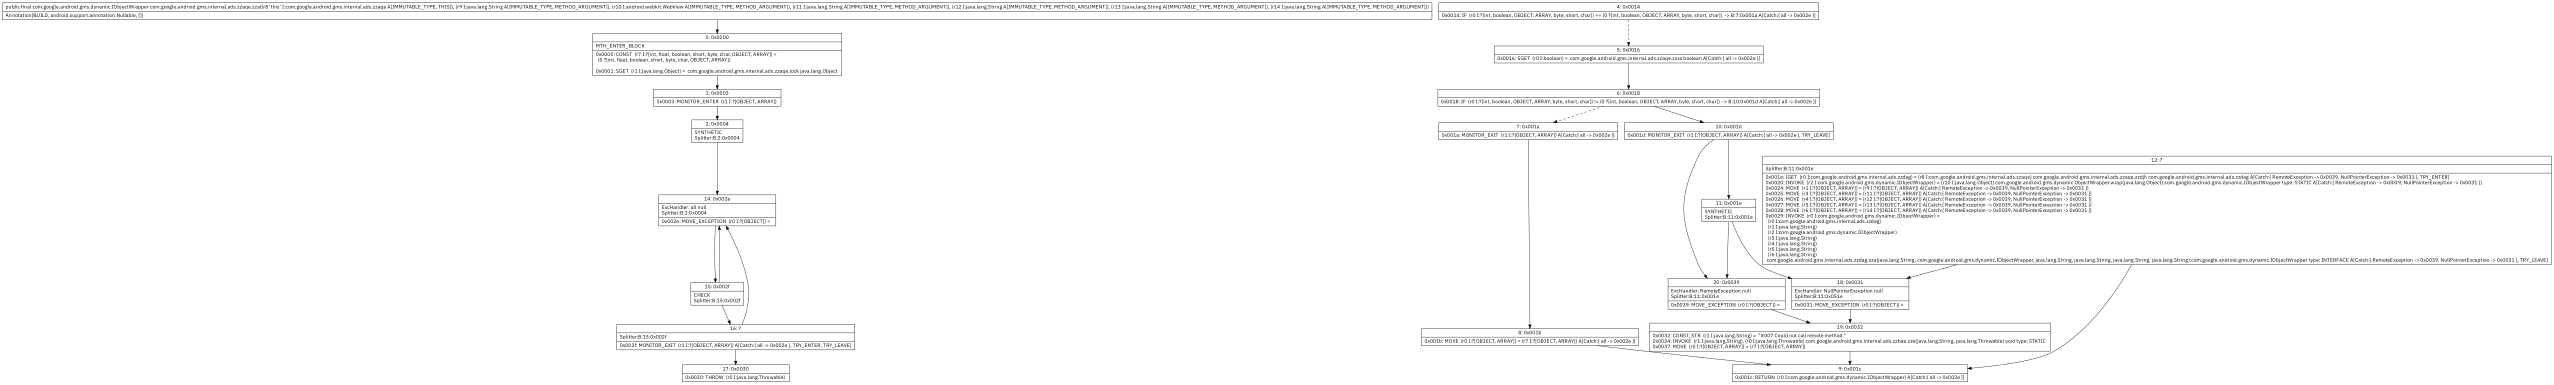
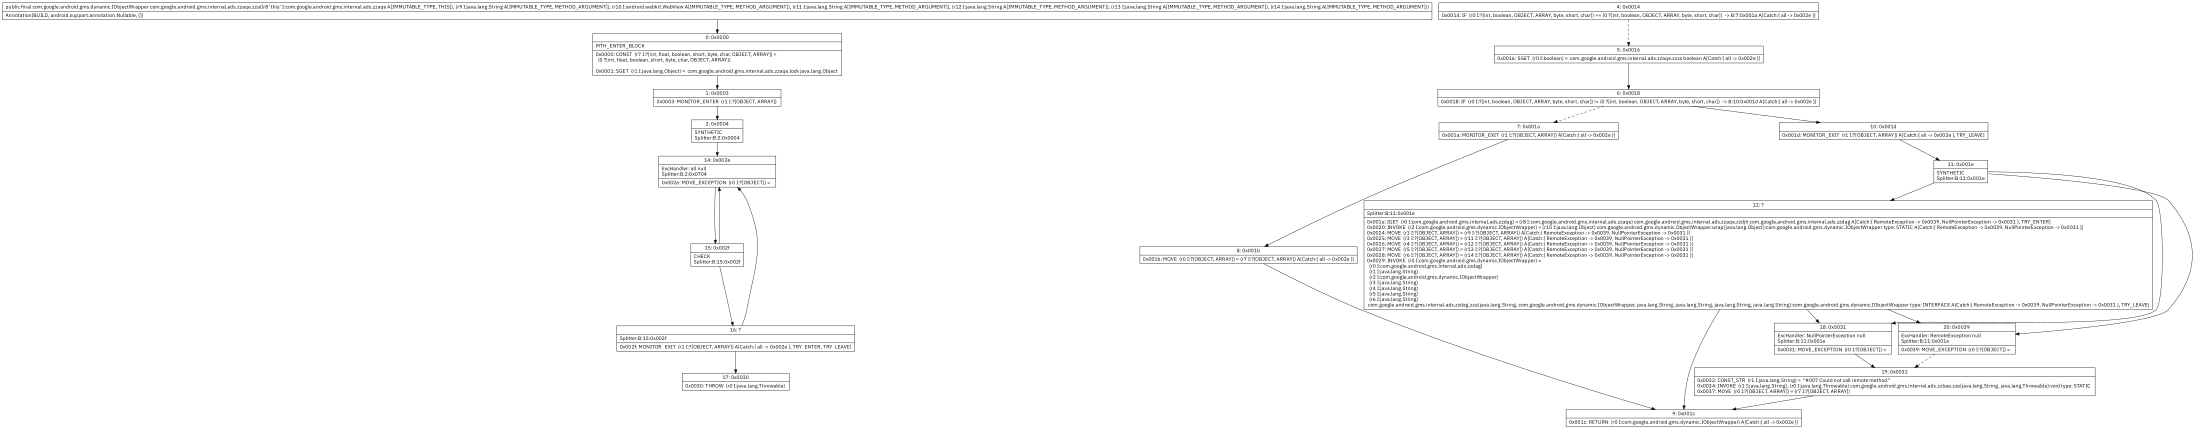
none -> (1914, 191)
(1684, 205) -> (1902, 316)
(684, 213) -> (684, 174)
(1819, 296) -> (1801, 341)
(1789, 316) -> (1926, 360)
